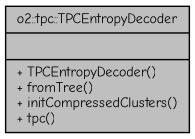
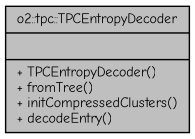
(36, 119) -> (65, 119)
